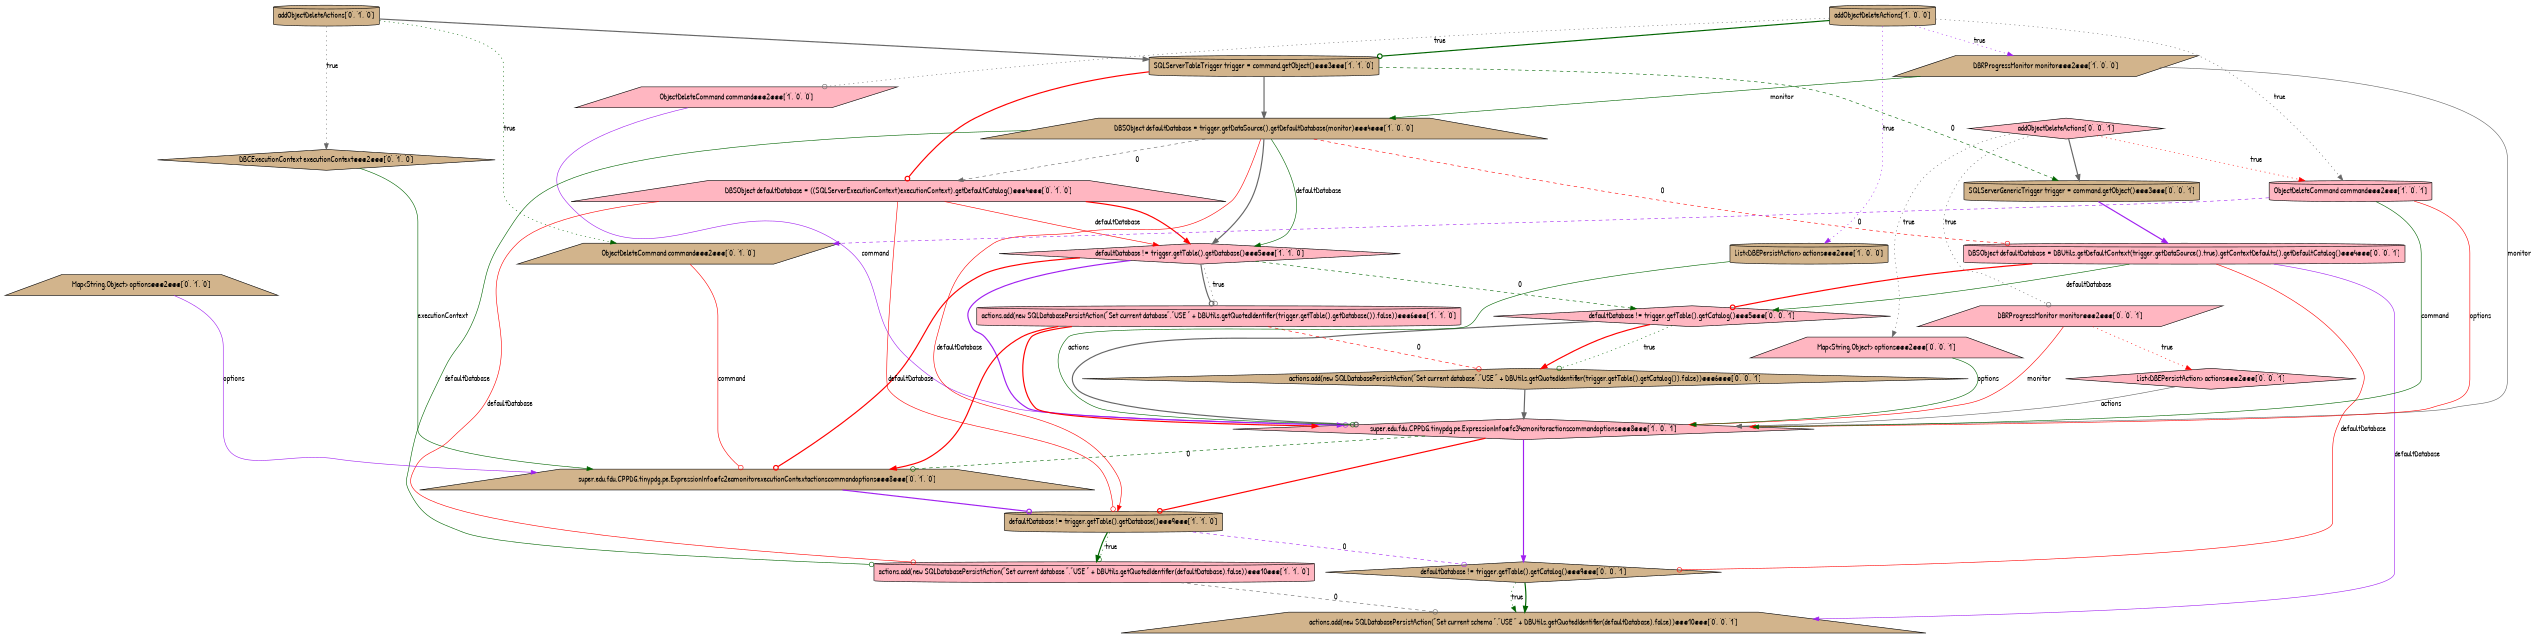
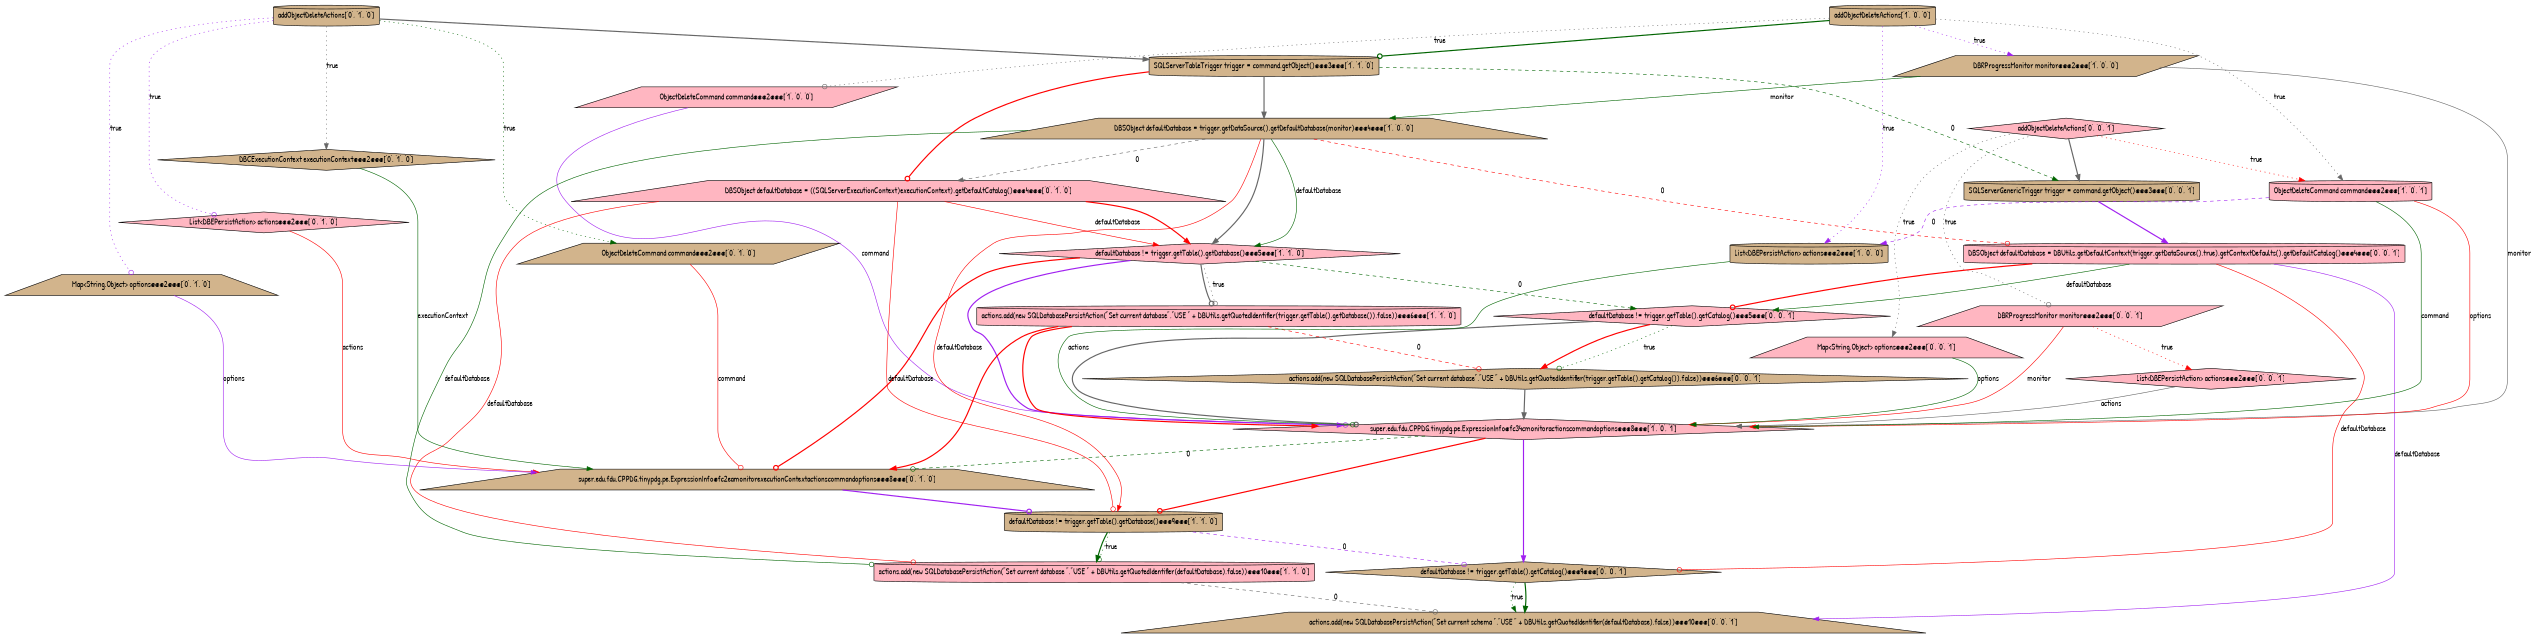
none -> (110, 82)
none -> (264, 222)
(1554, 222) -> (2071, 202)
